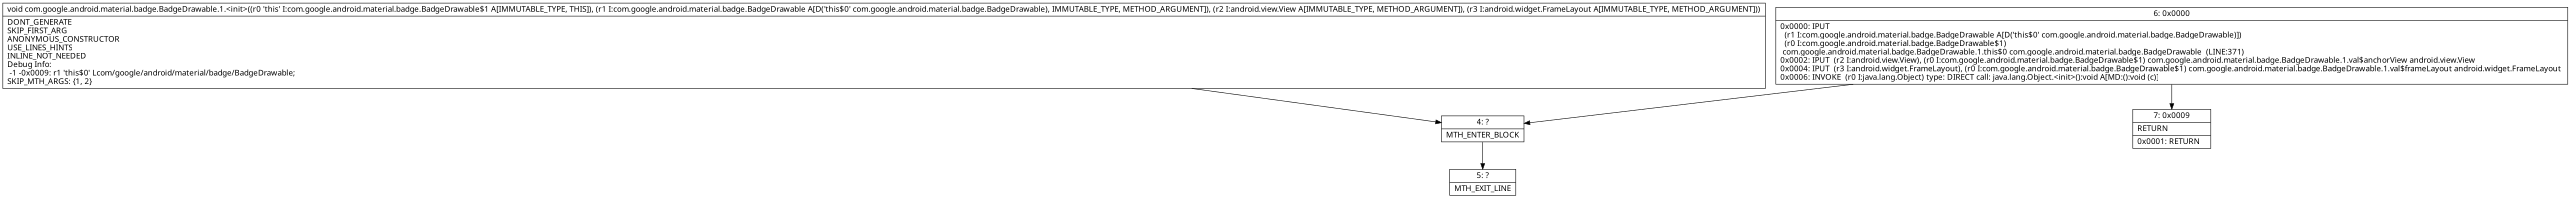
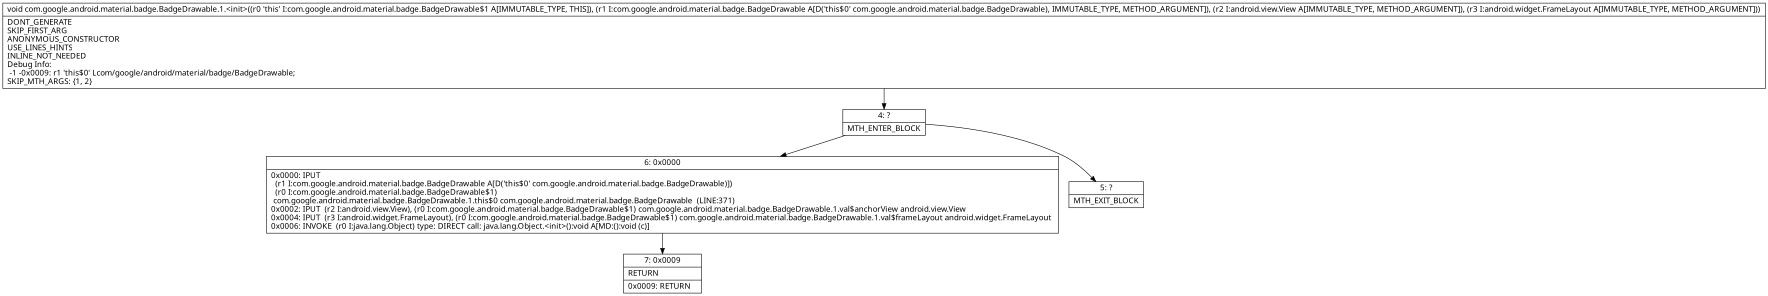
(1692, 103) -> (816, 145)
(2172, 142) -> (663, 286)
(1483, 189) -> (1106, 201)
